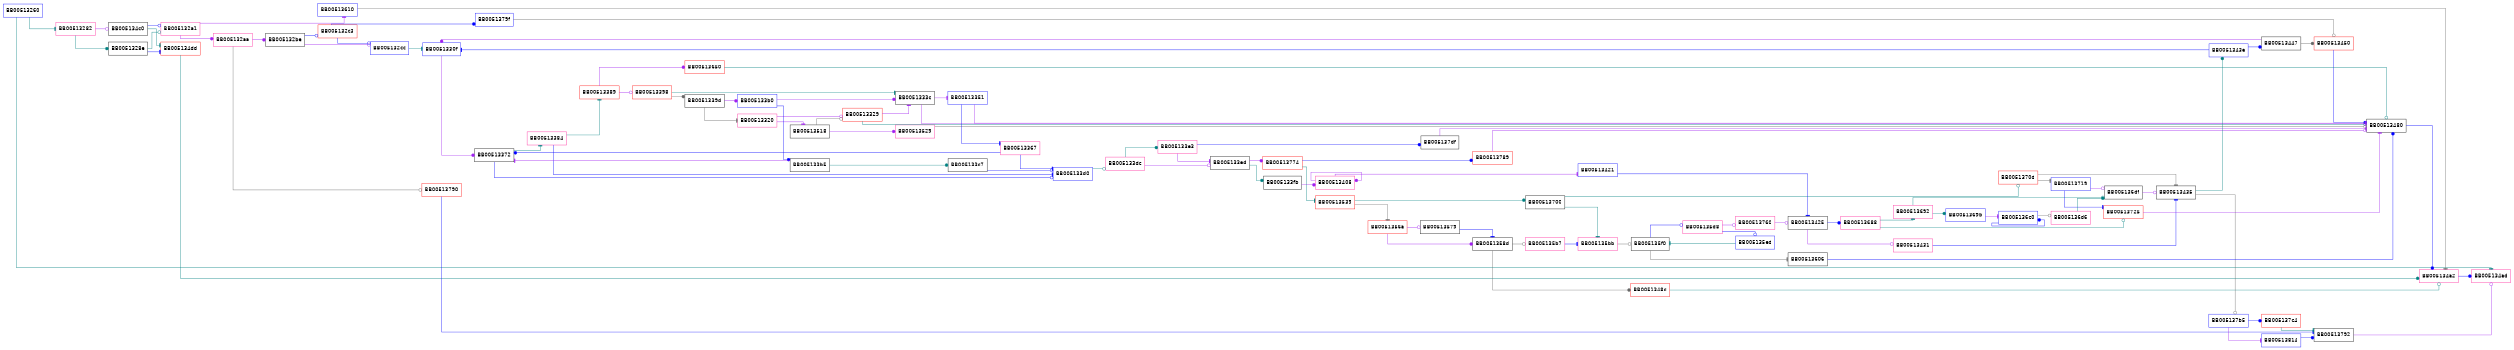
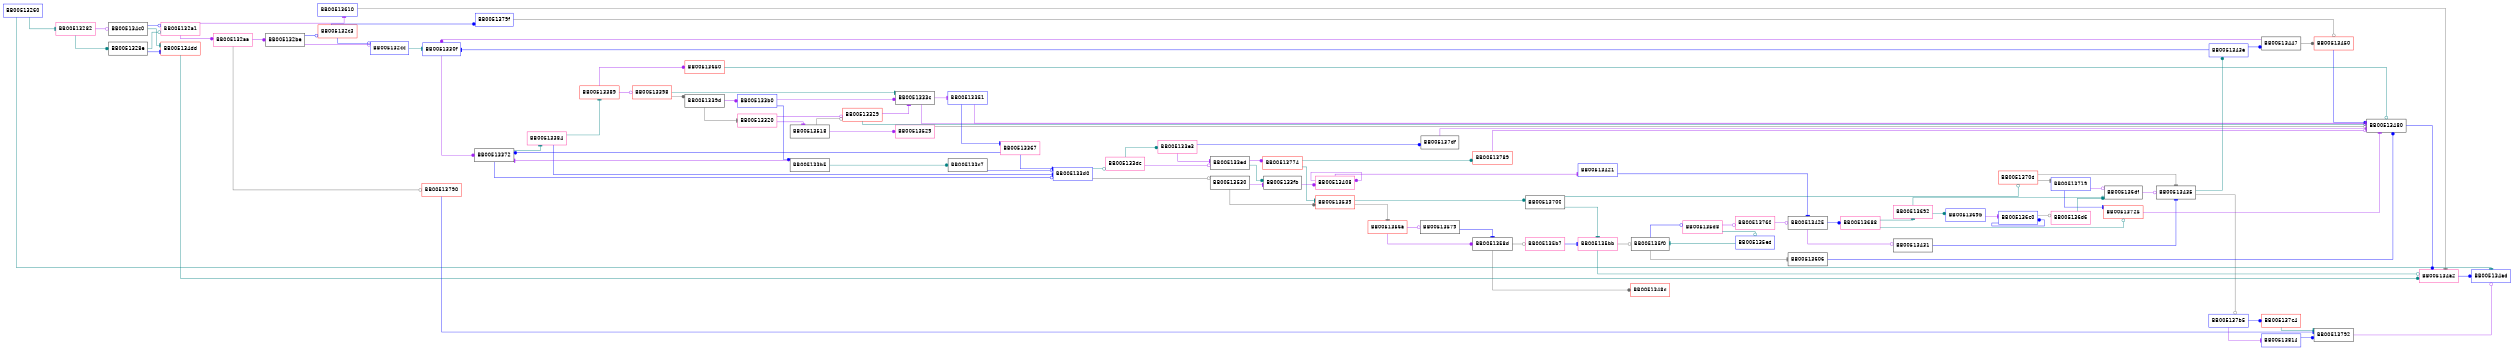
(1386, 160) -> (1386, 160)
none -> (1230, 183)
(1739, 232) -> (1739, 232)
(1913, 245) -> (1913, 245)
(2491, 276) -> (2491, 276)
(2057, 290) -> (1995, 274)
